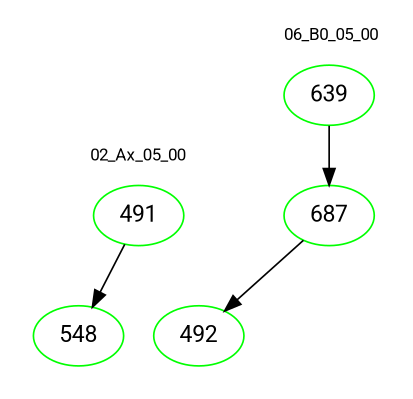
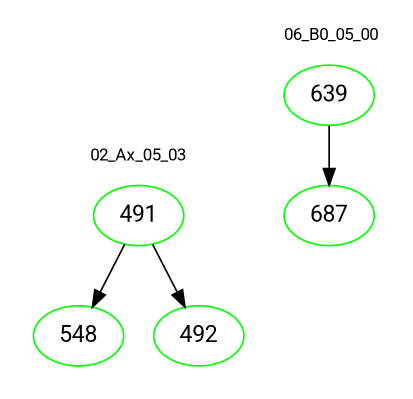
(139, 156) -> (139, 156)
(270, 270) -> (165, 268)
